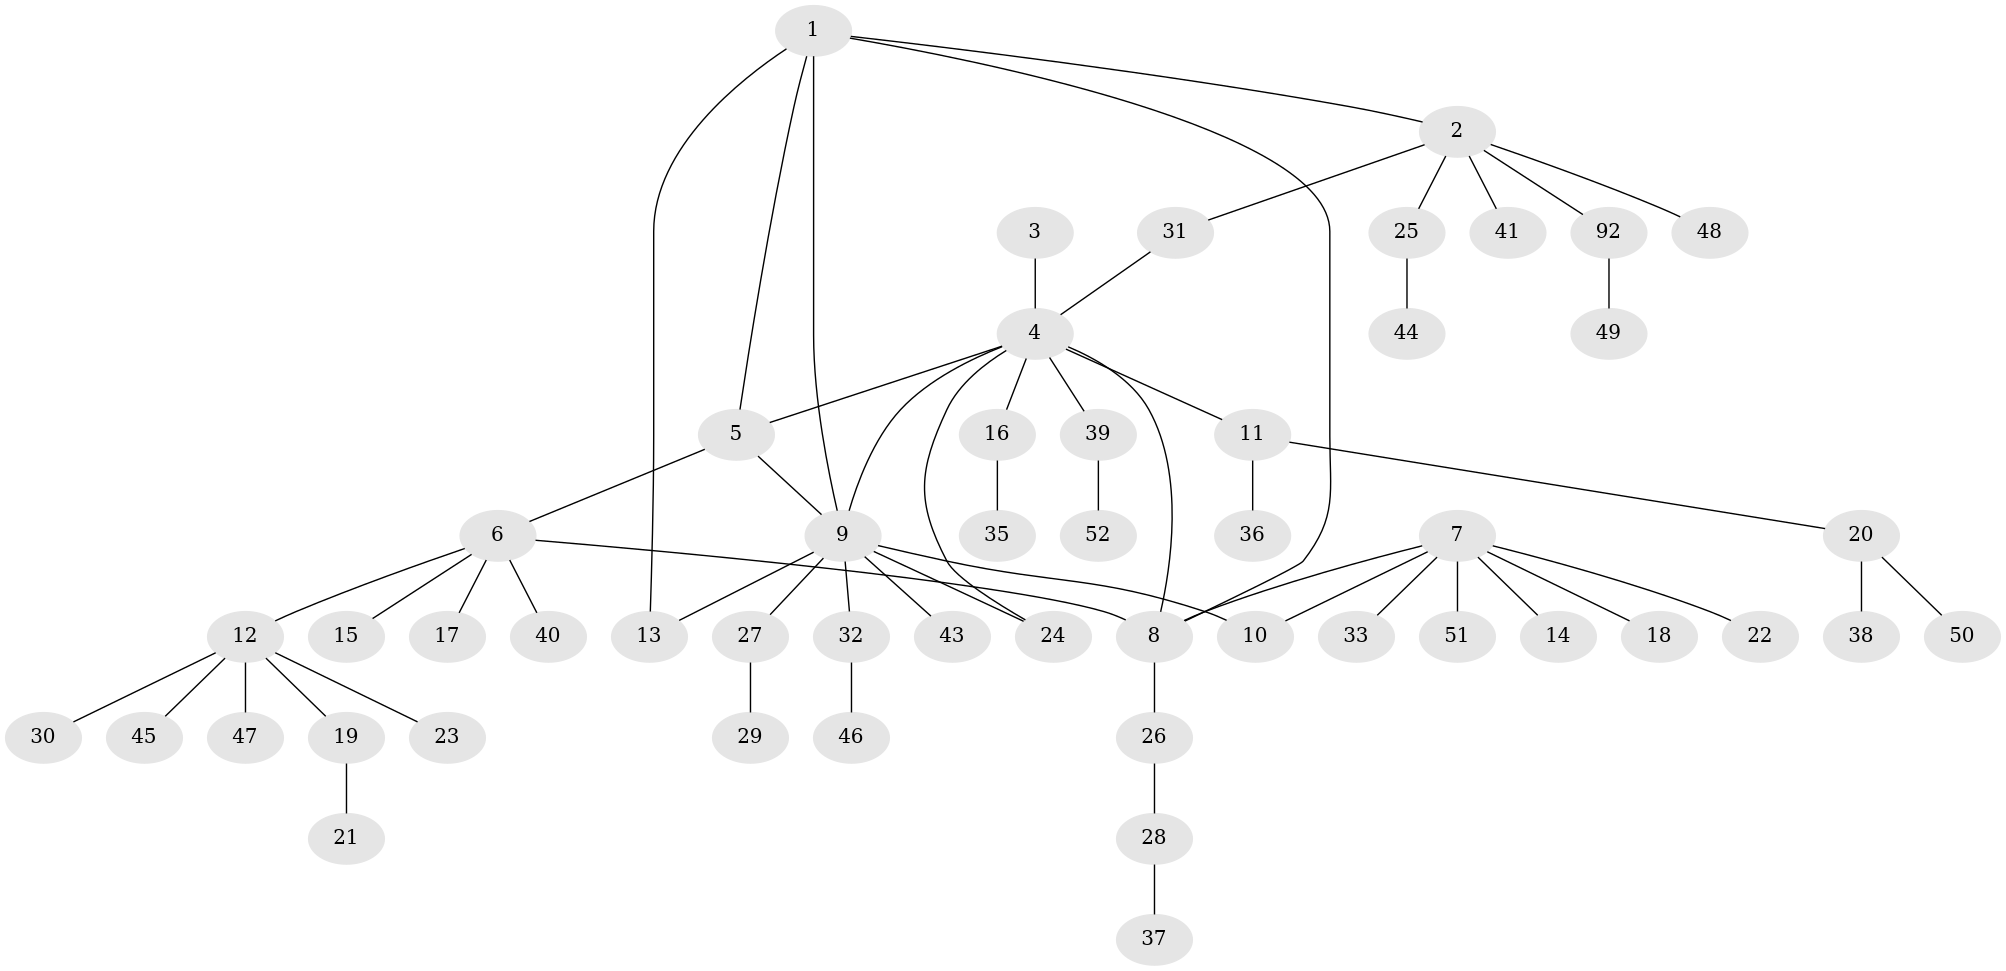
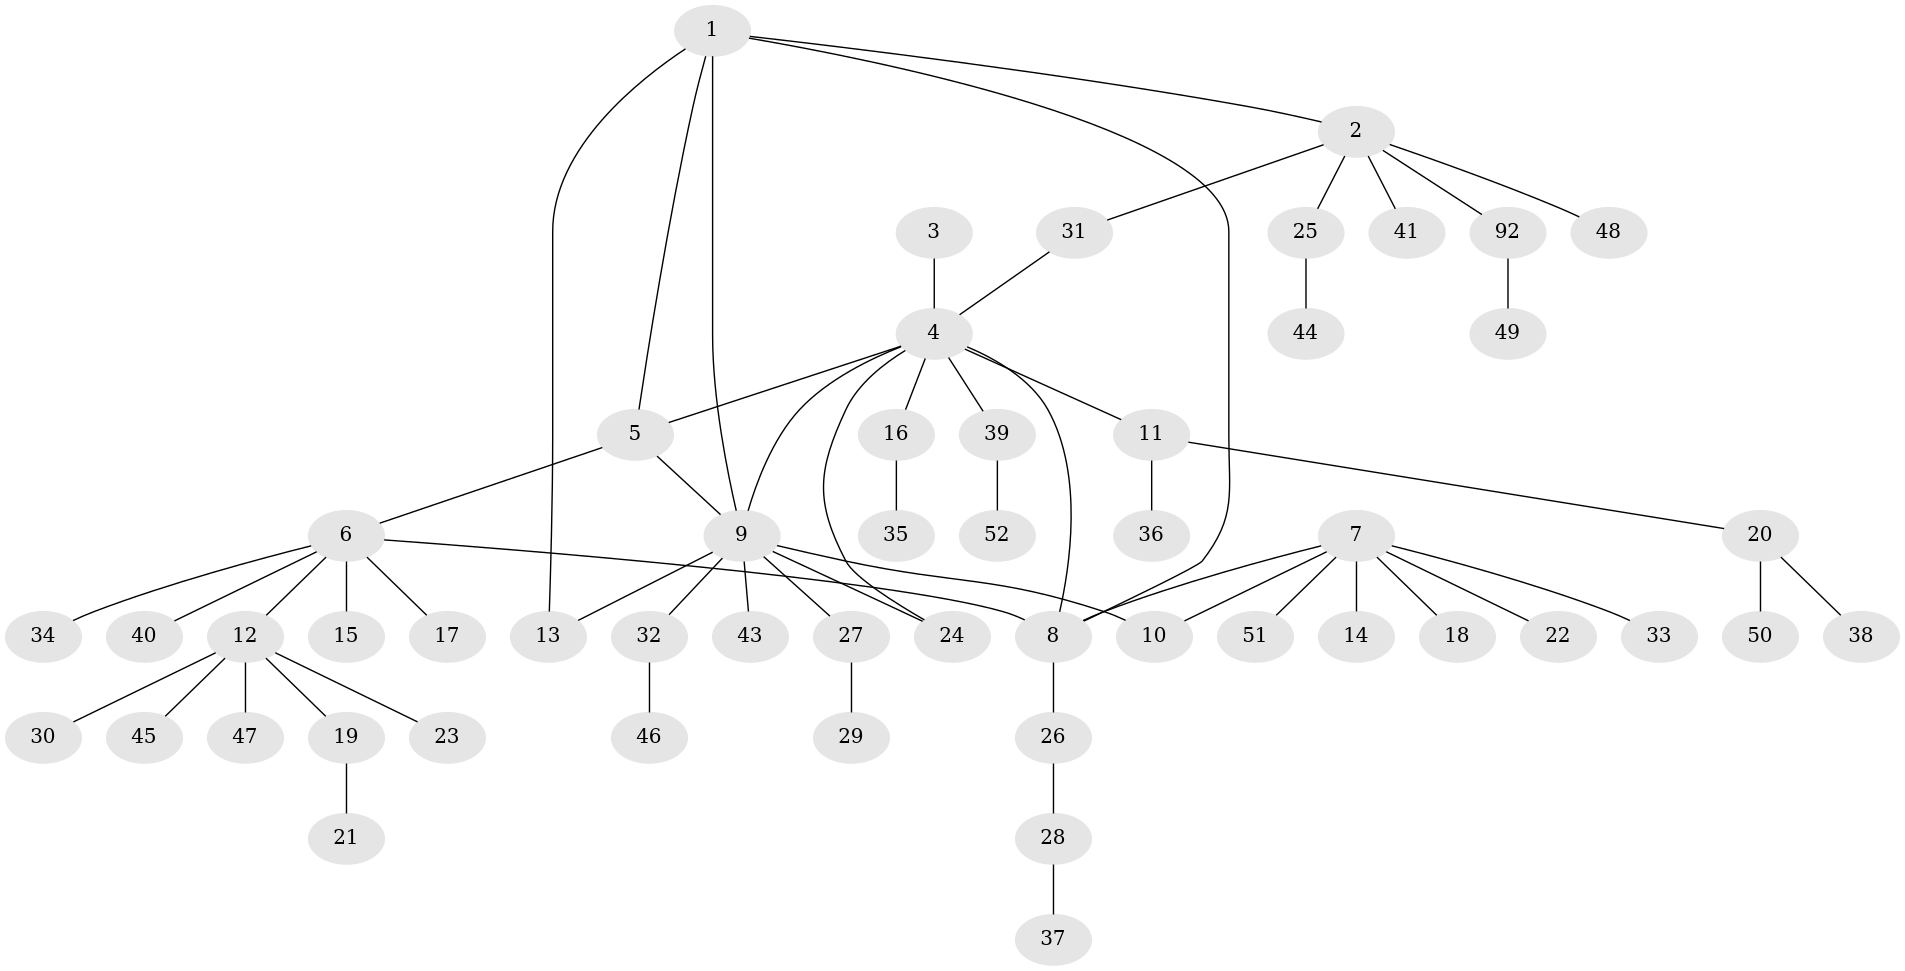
none -> (43, 637)
